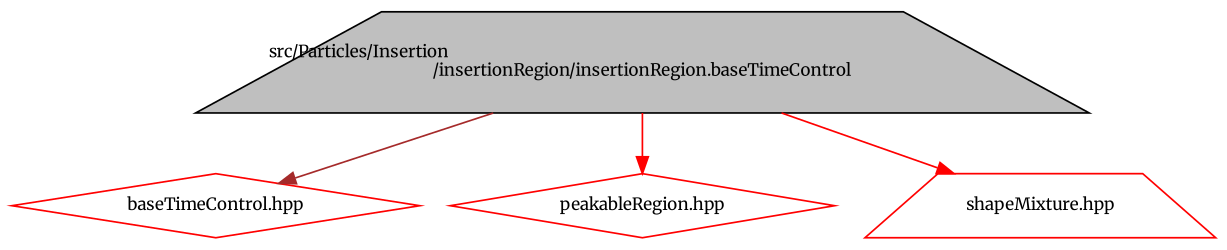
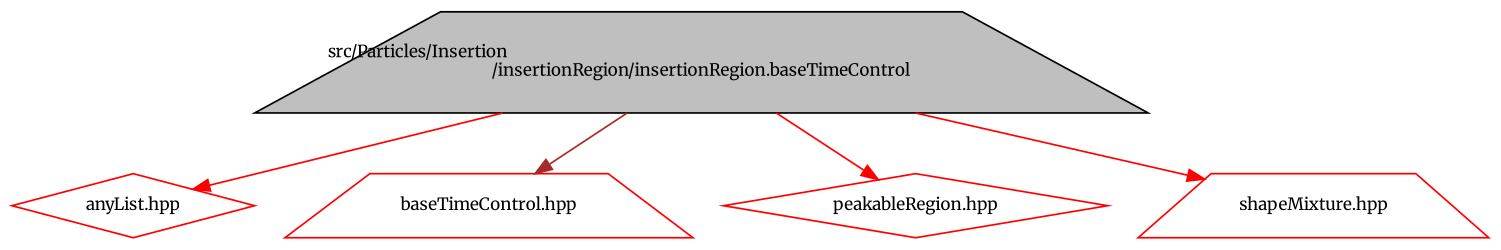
none -> (133, 206)
(216, 206) -> (489, 206)
